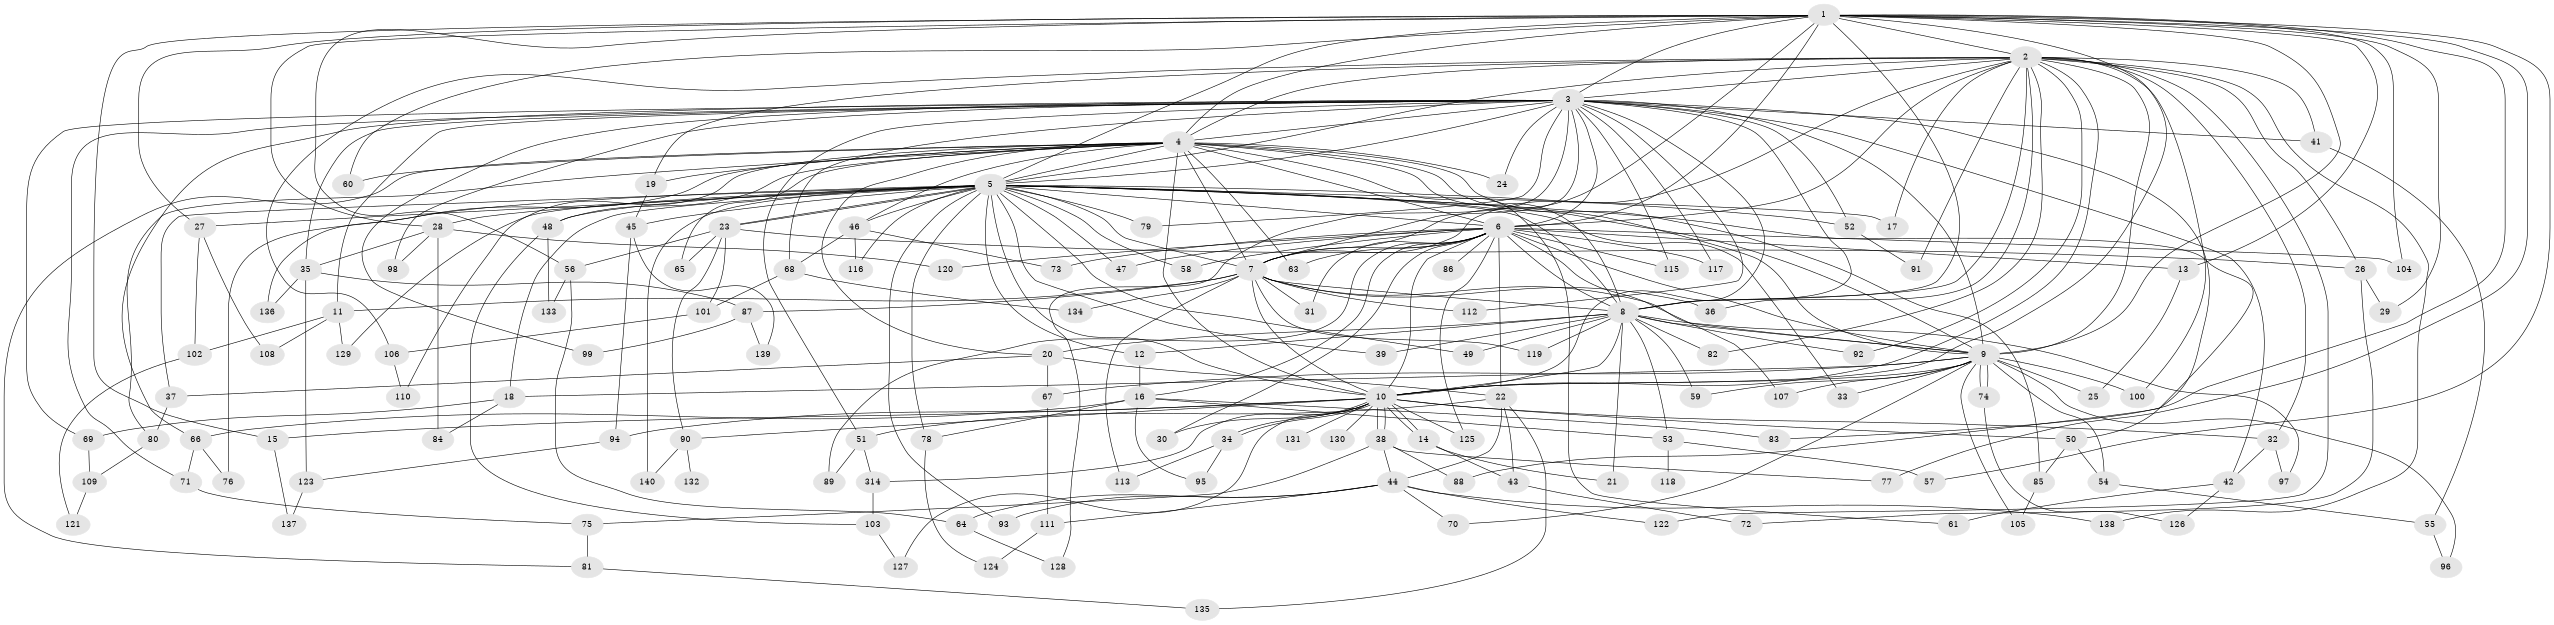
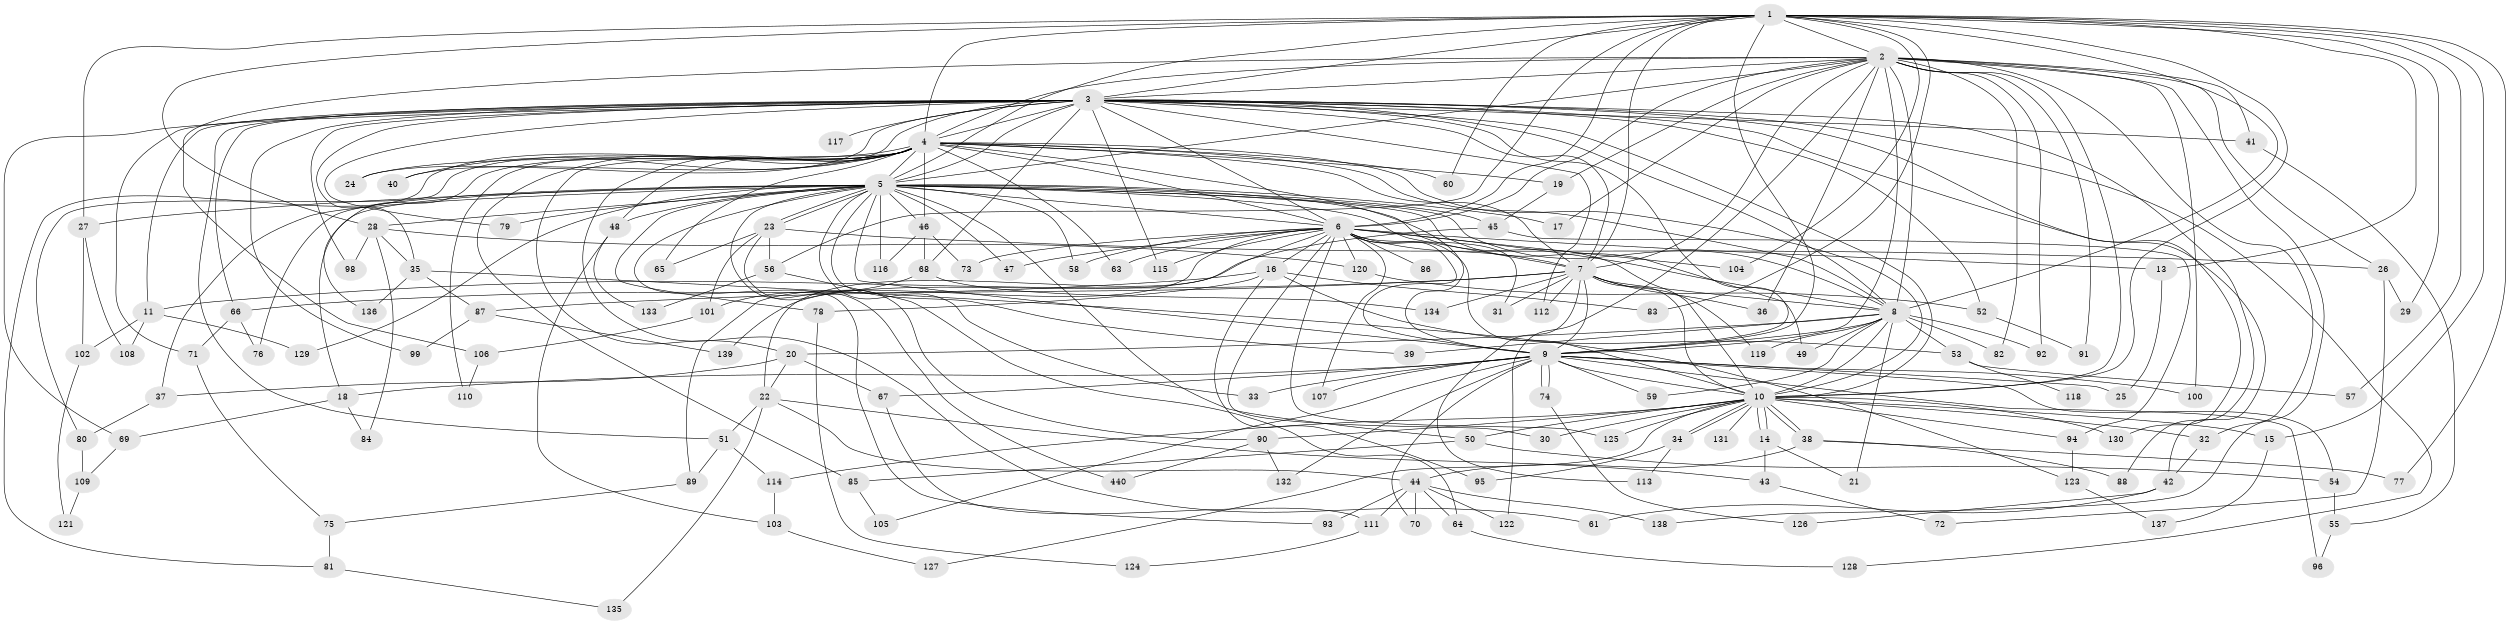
none -> (1793, 129)
none -> (393, 185)
(1421, 194) -> (1641, 294)
(1605, 242) -> none
(1140, 355) -> none
none -> (1410, 411)
(648, 482) -> (1119, 482)
(873, 482) -> (774, 482)
(2284, 482) -> none
(990, 506) -> (511, 503)
